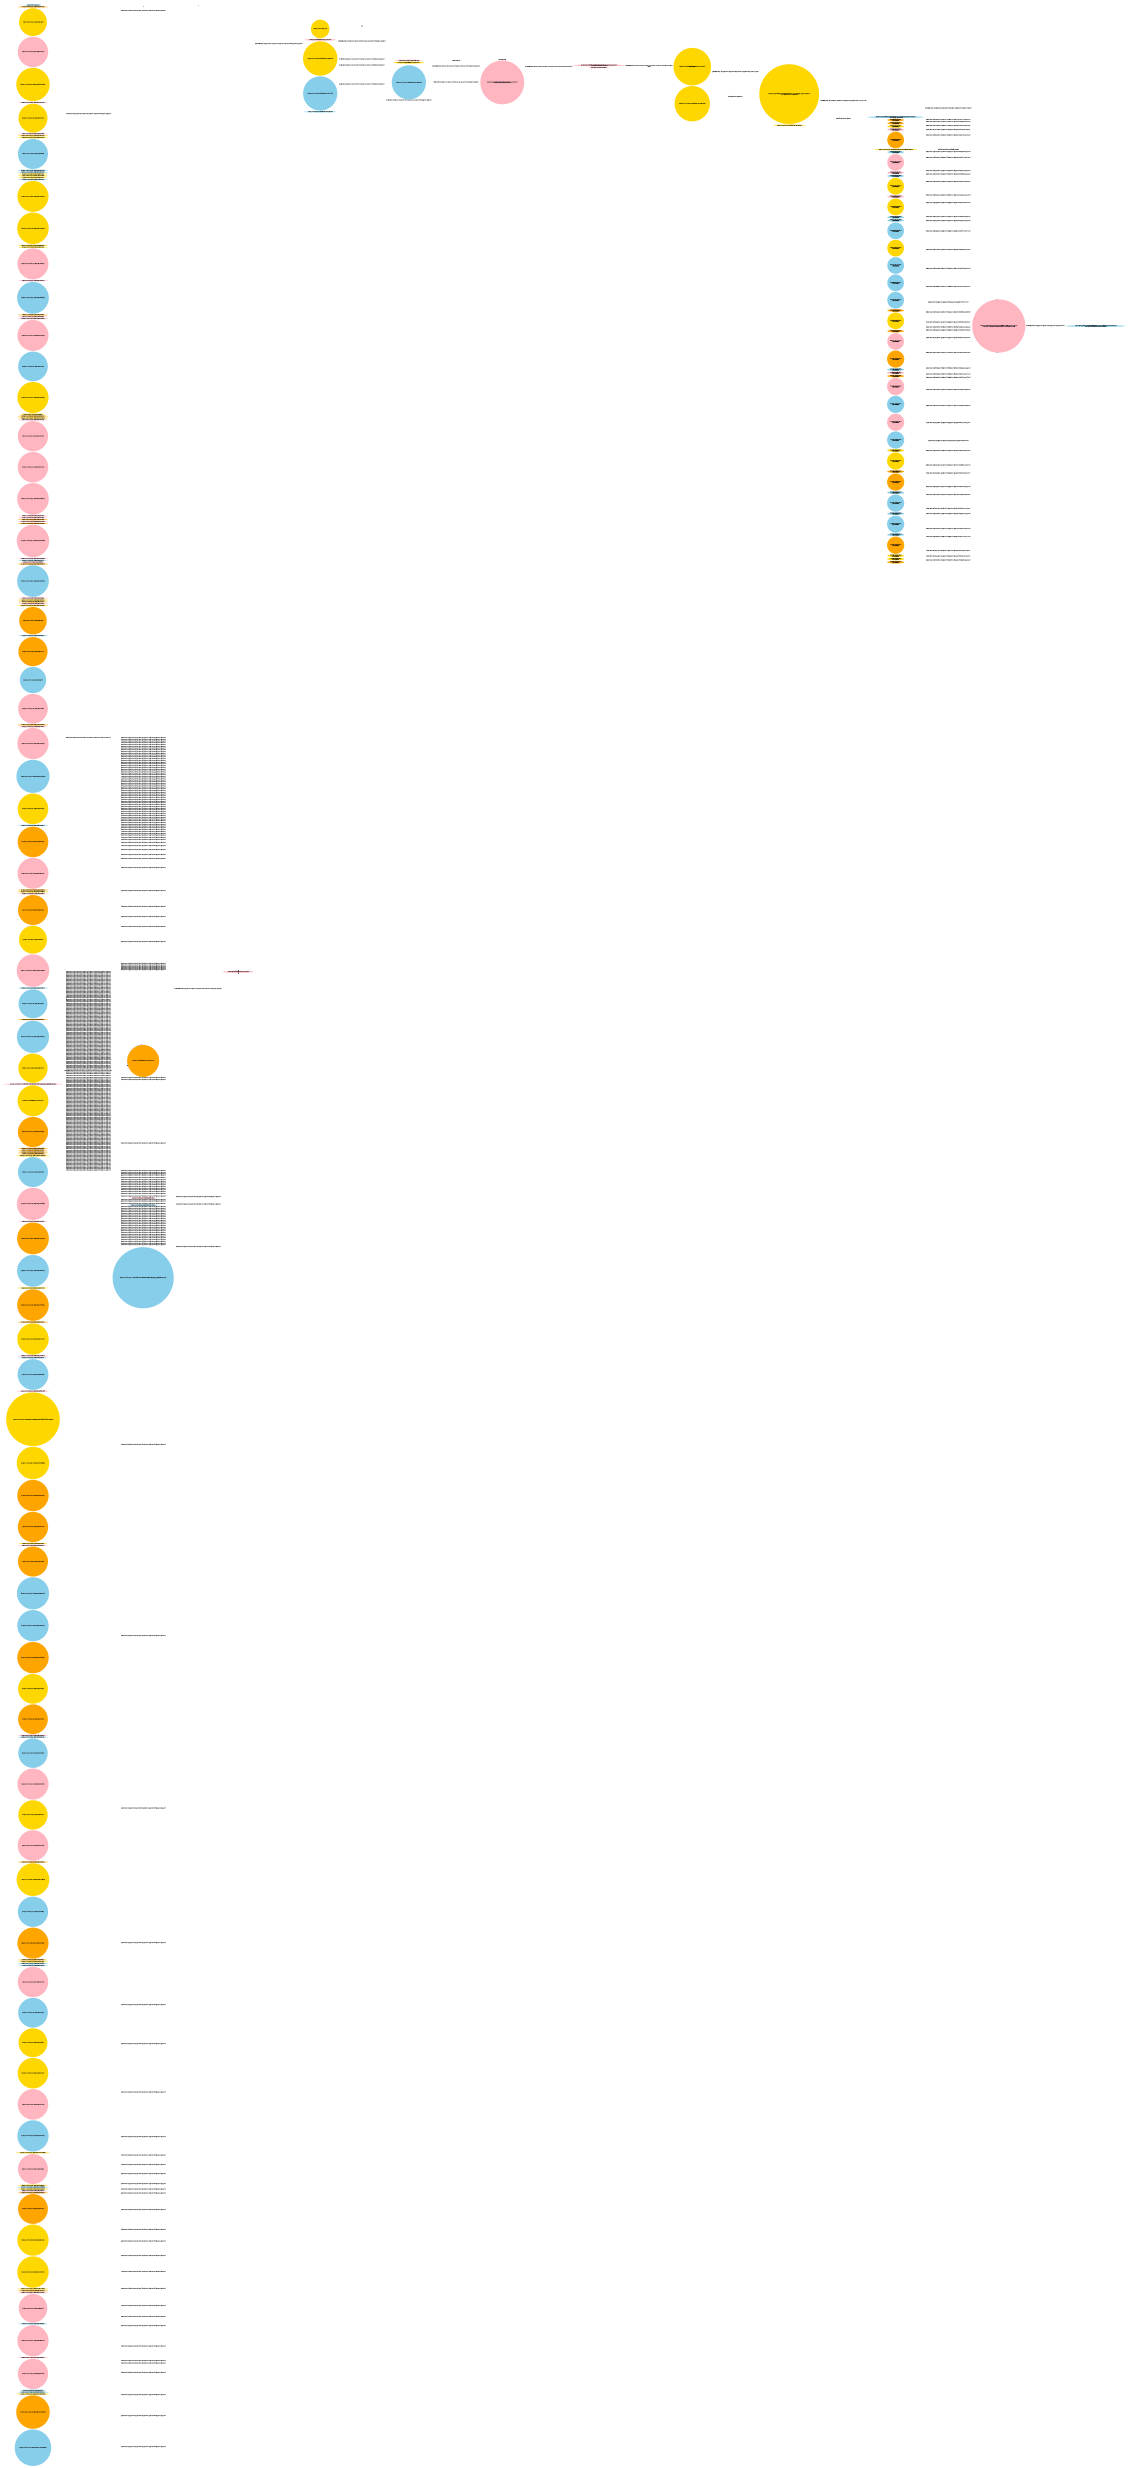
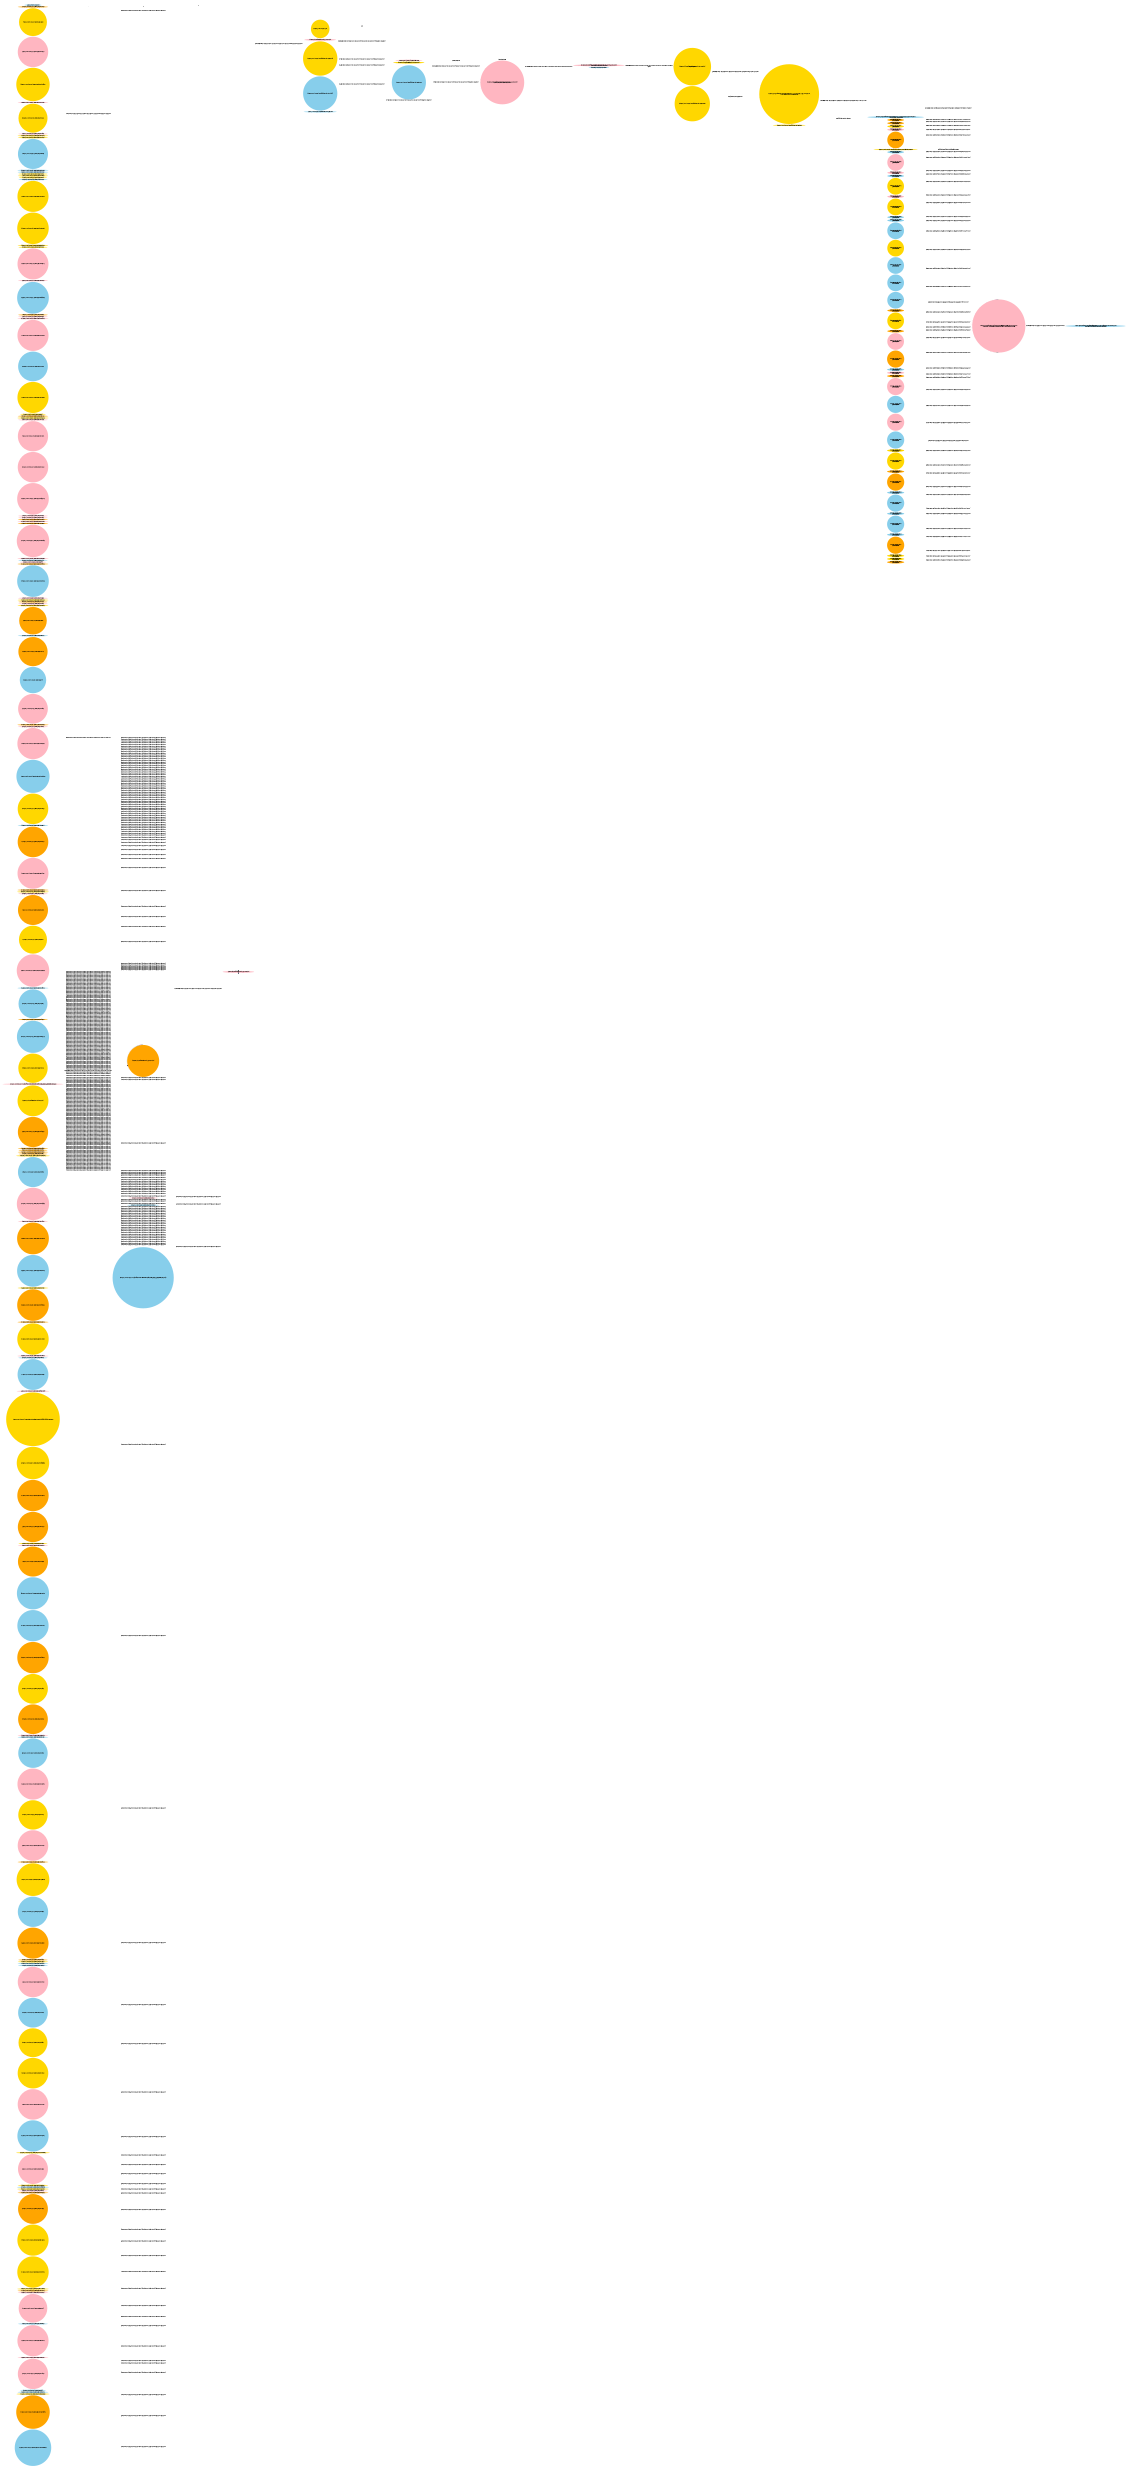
(599, 68) -> (599, 68)
